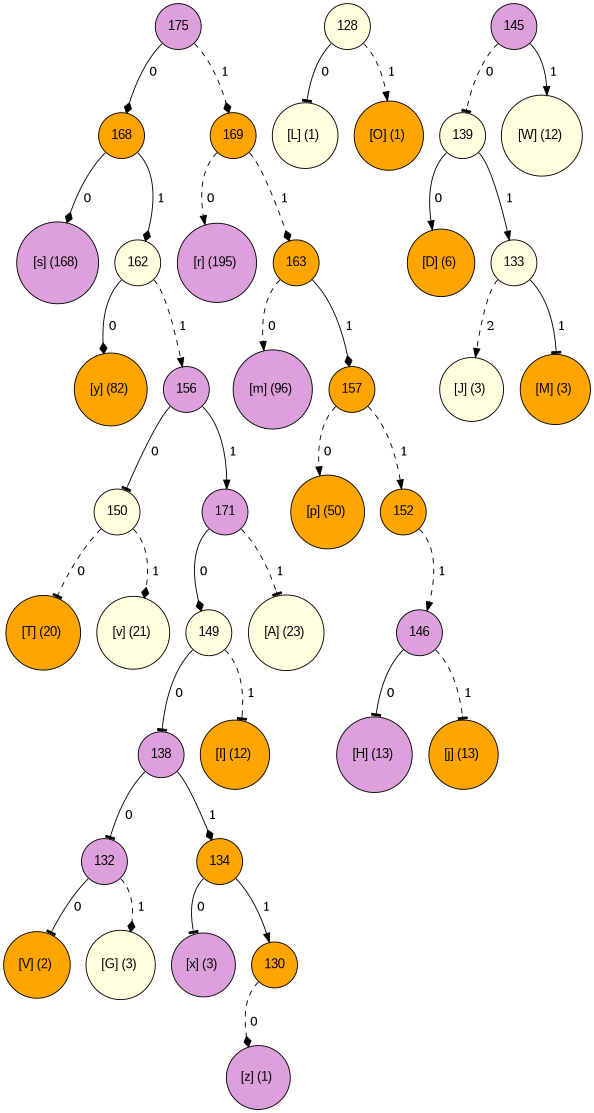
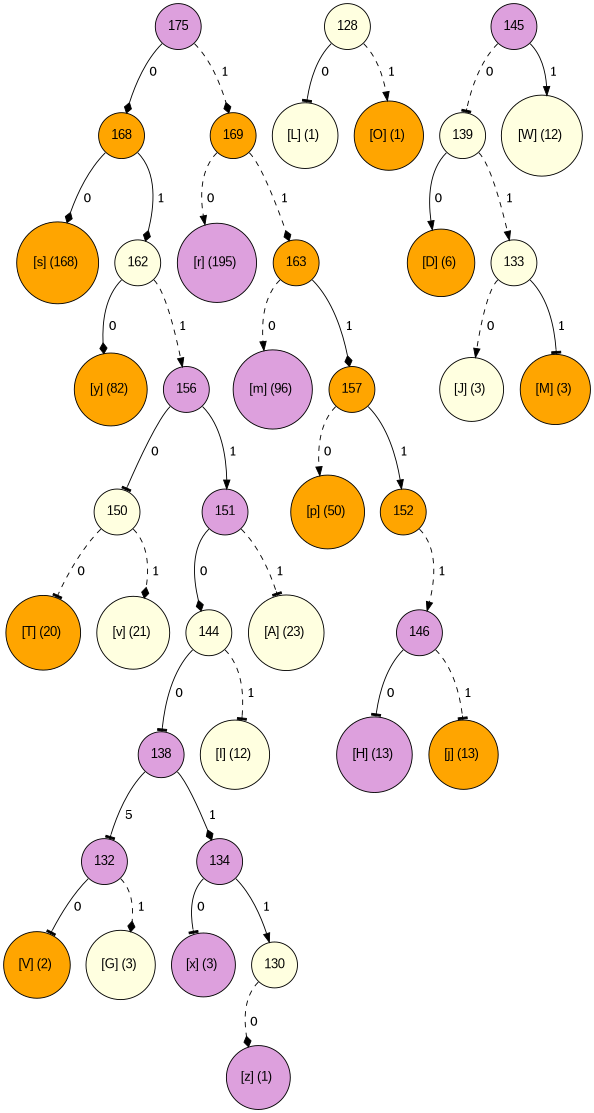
(496, 191) -> (496, 191)
(58, 263) -> (58, 263)
(489, 327) -> (489, 327)
(390, 441) -> (390, 441)
(225, 512) -> (225, 512)
(209, 633) -> (209, 633)
(235, 755) -> (235, 755)
(127, 816) -> (127, 816)
(220, 862) -> (220, 862)
(275, 965) -> (275, 965)
